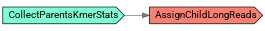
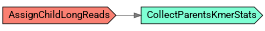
(133, 15) -> (125, 15)
